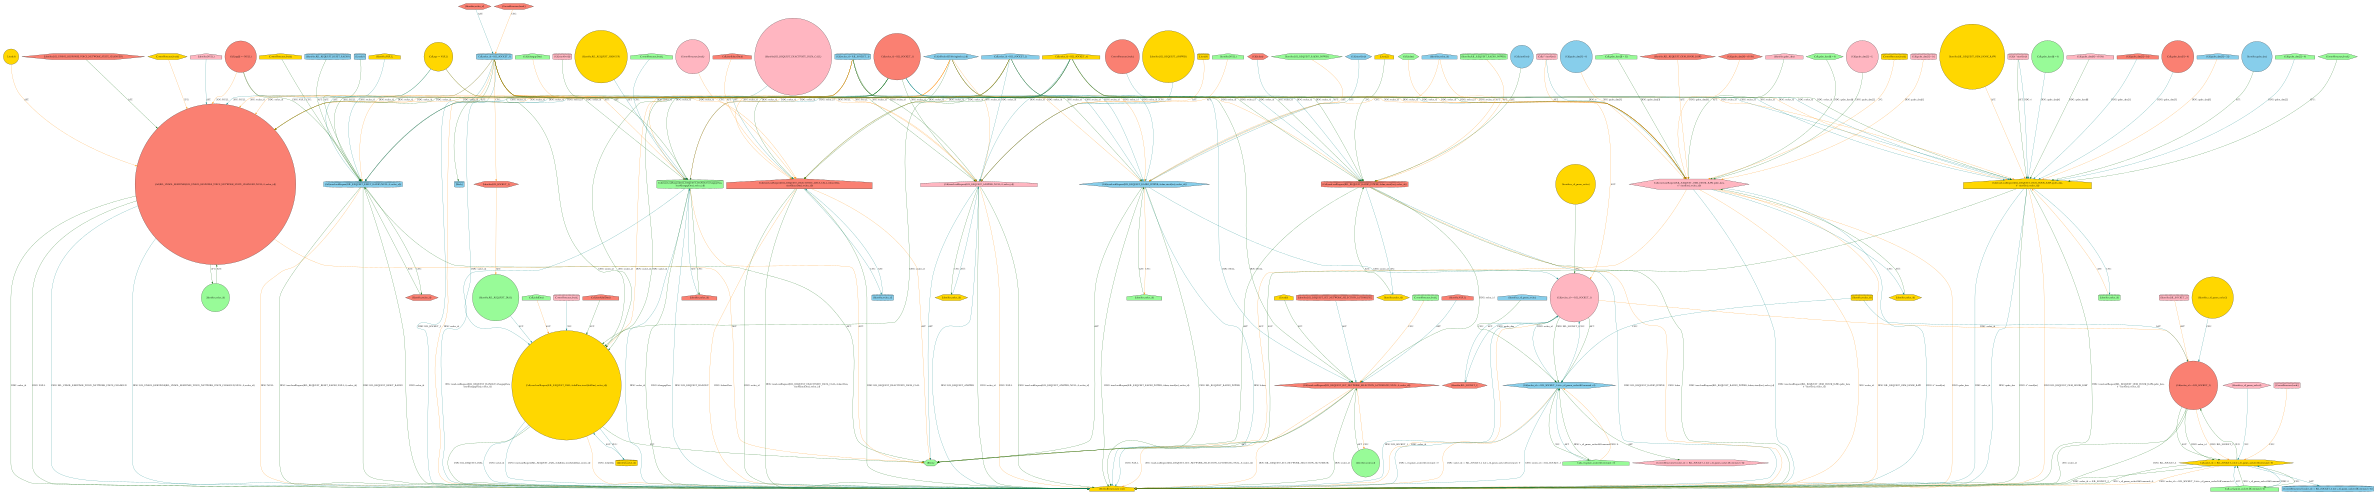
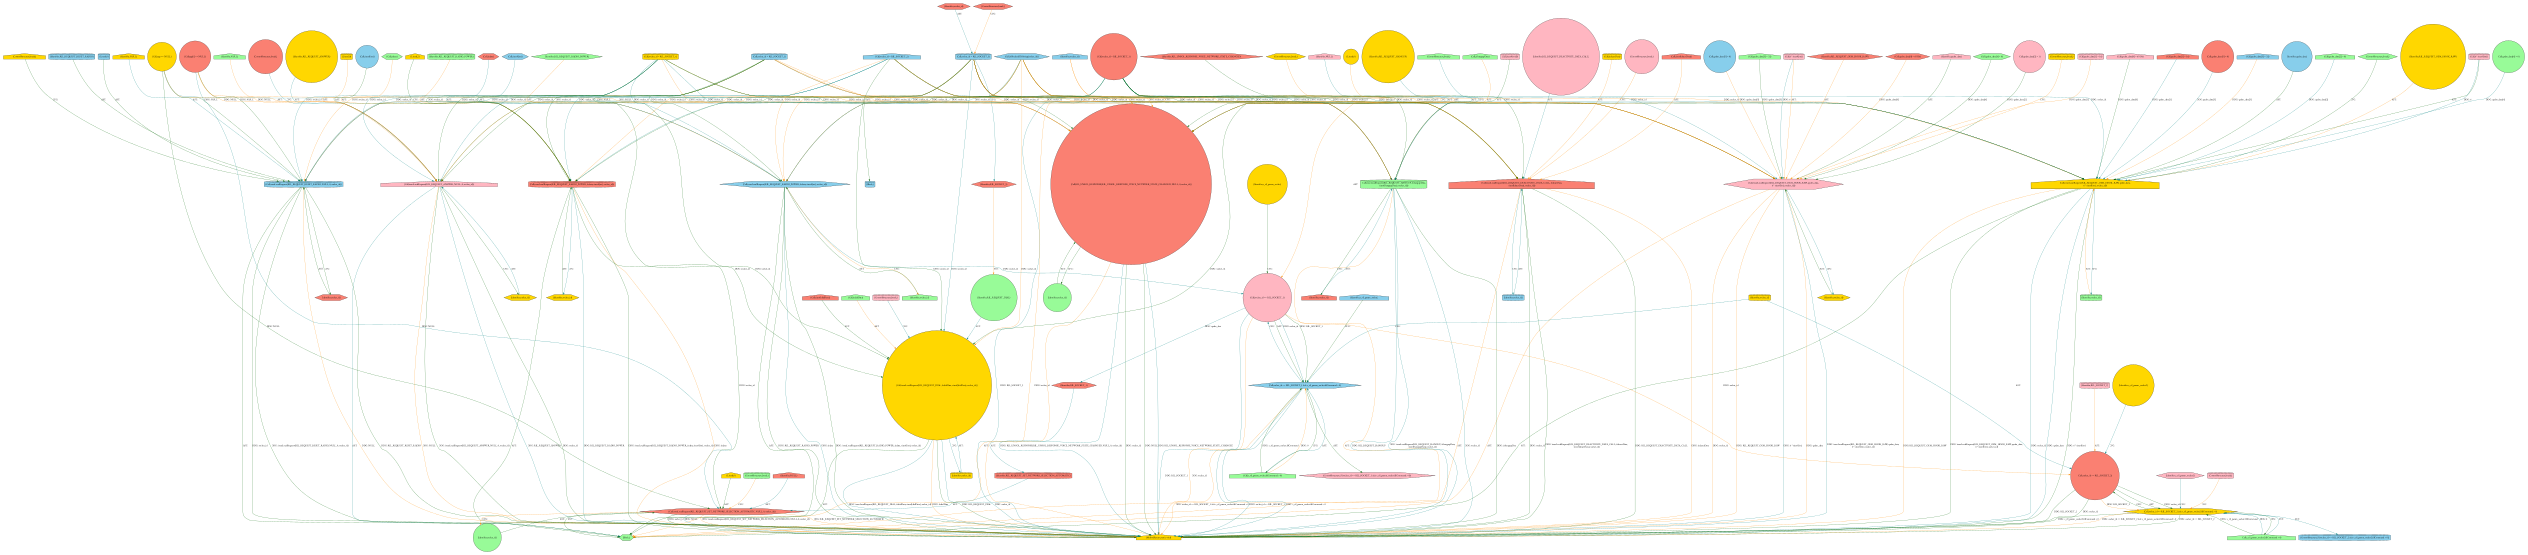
(1071, 57) -> (661, 57)
none -> (1612, 57)
(495, 120) -> (994, 118)
(1488, 325) -> (1050, 439)
